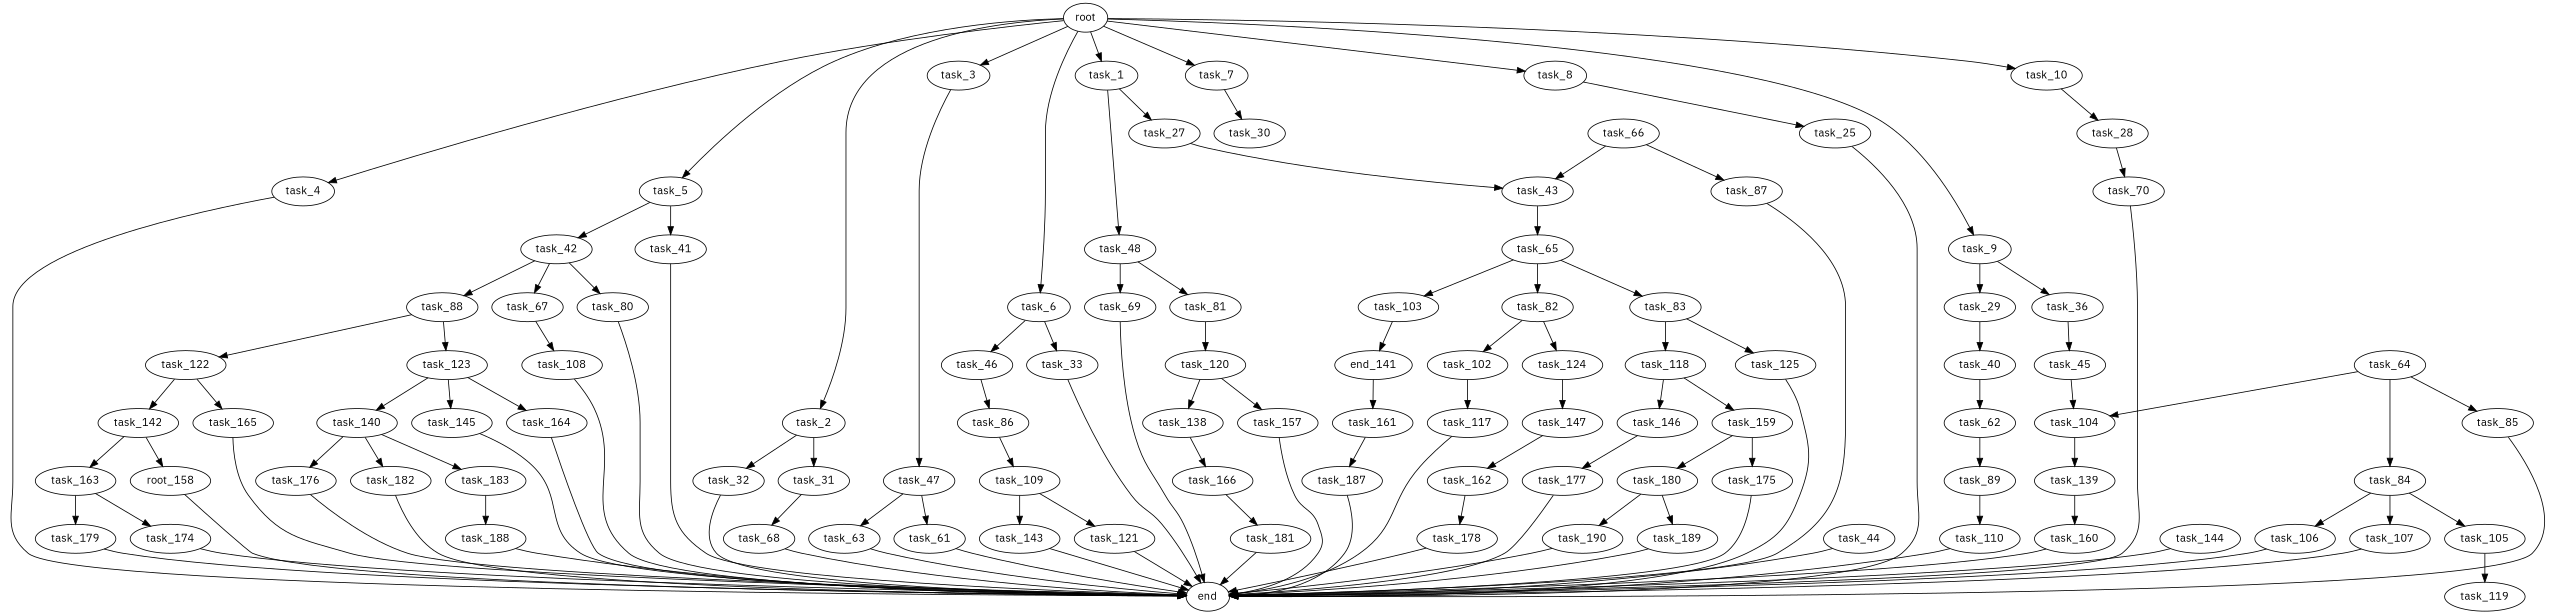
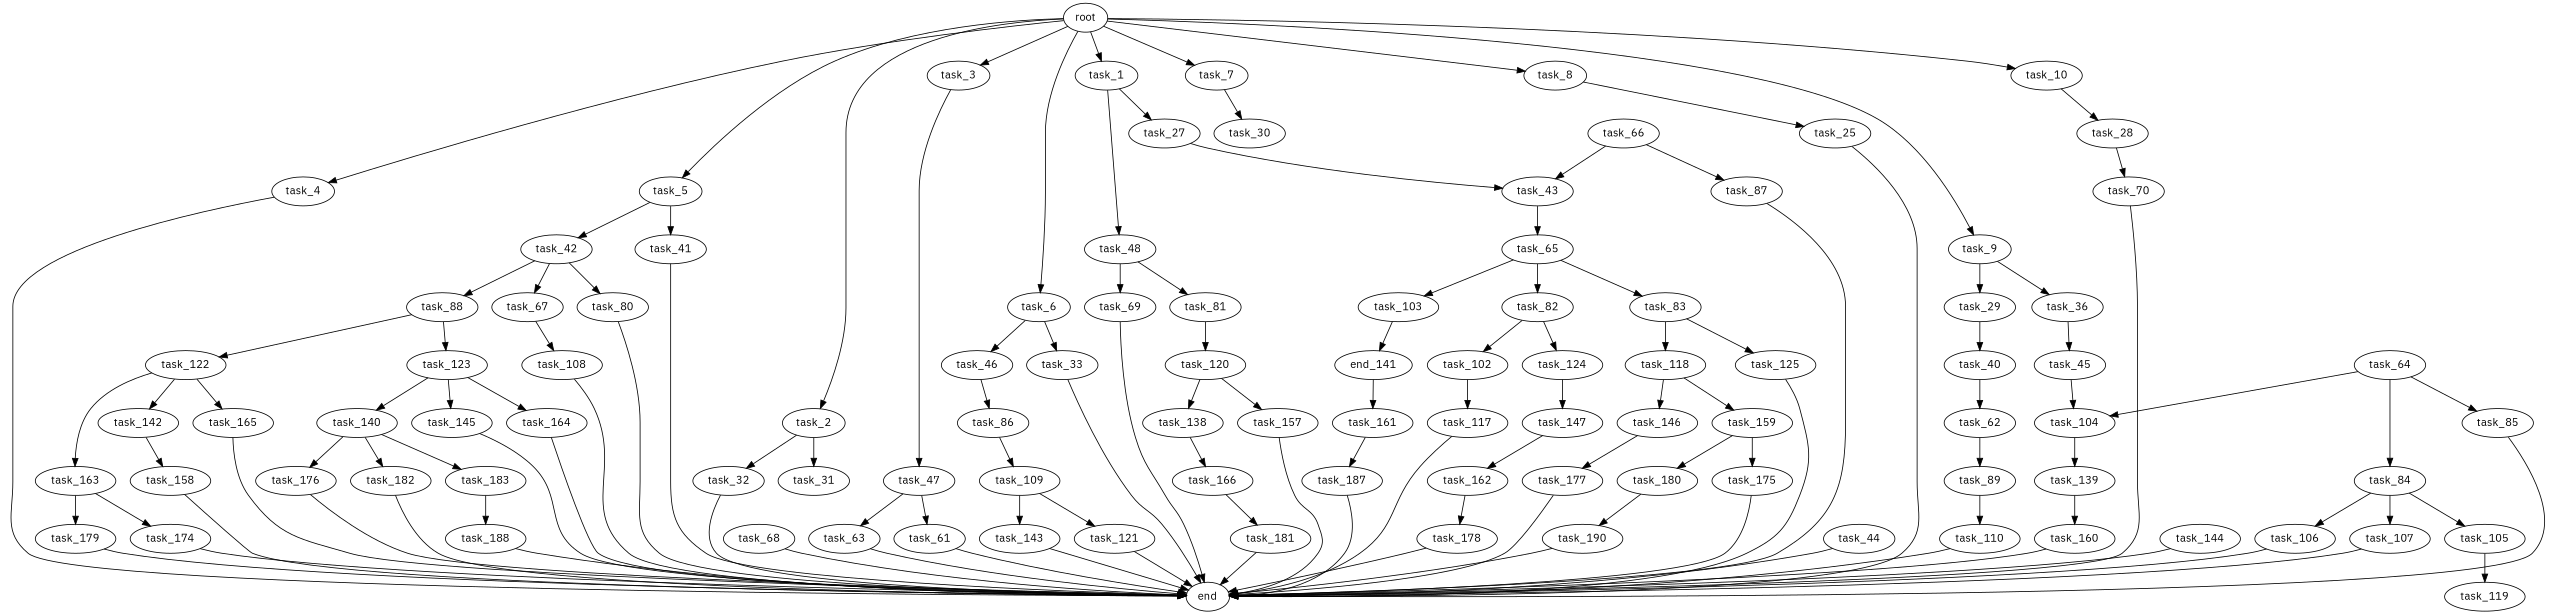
(110, 449) -> (97, 402)
(170, 481) -> (170, 481)
(789, 507) -> none
(1677, 539) -> none
